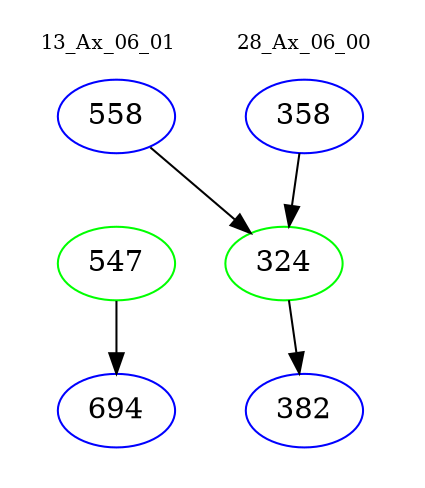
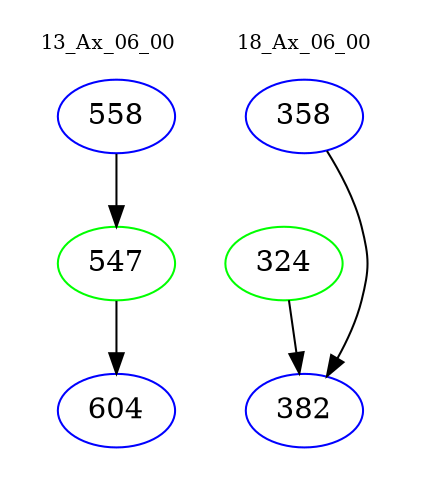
(108, 44) -> (108, 44)
(304, 44) -> (304, 44)
(178, 171) -> (116, 180)
(296, 179) -> (367, 253)
(116, 411) -> (116, 411)
